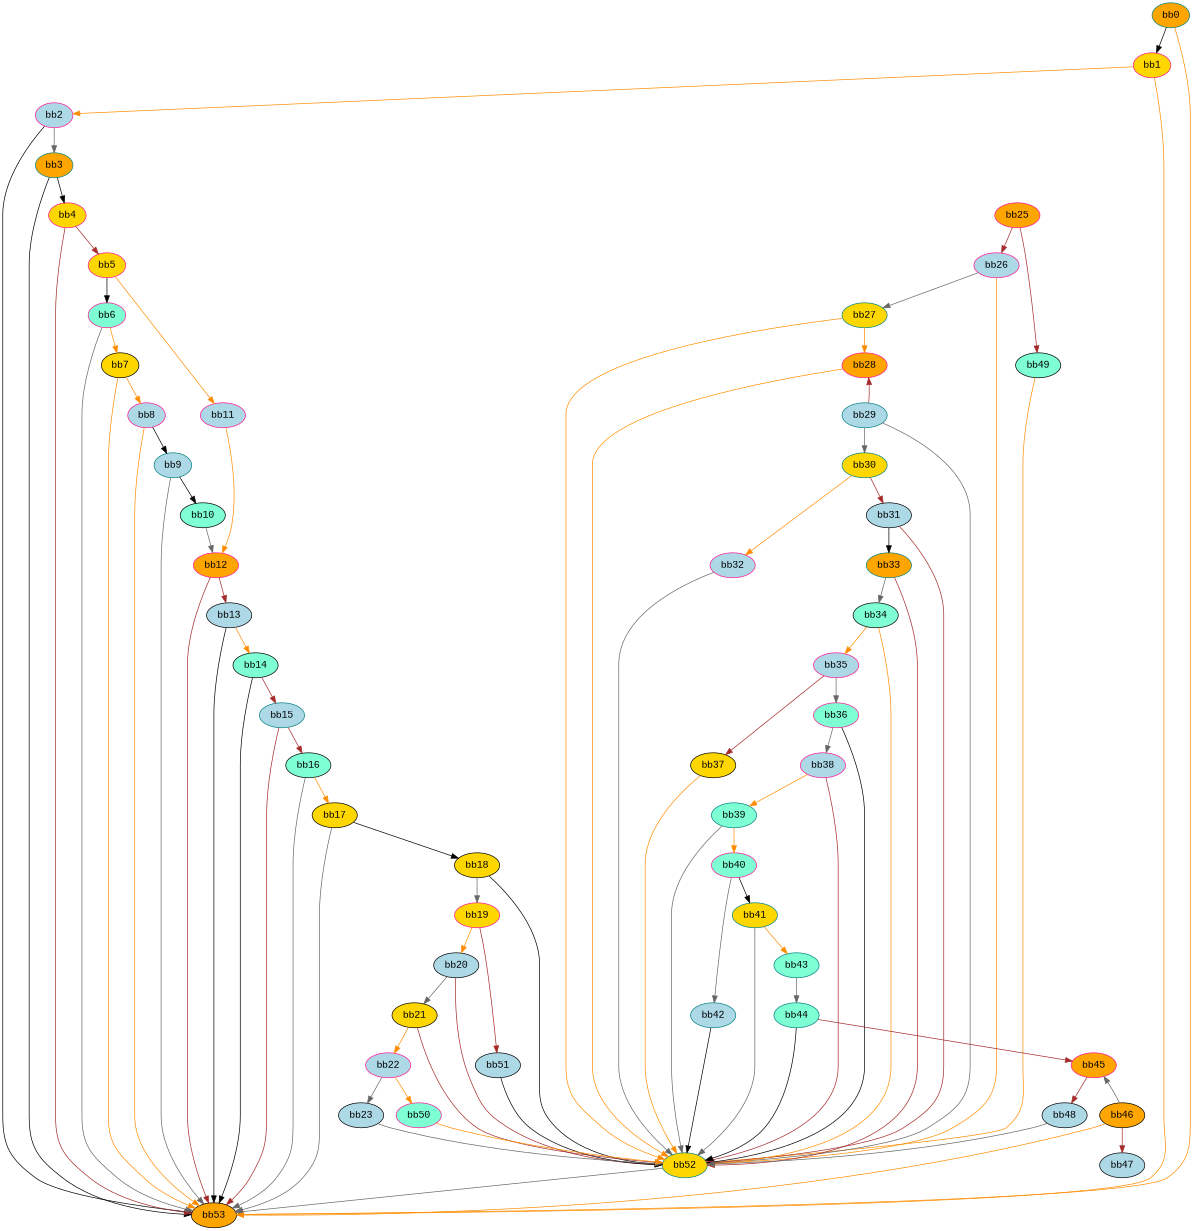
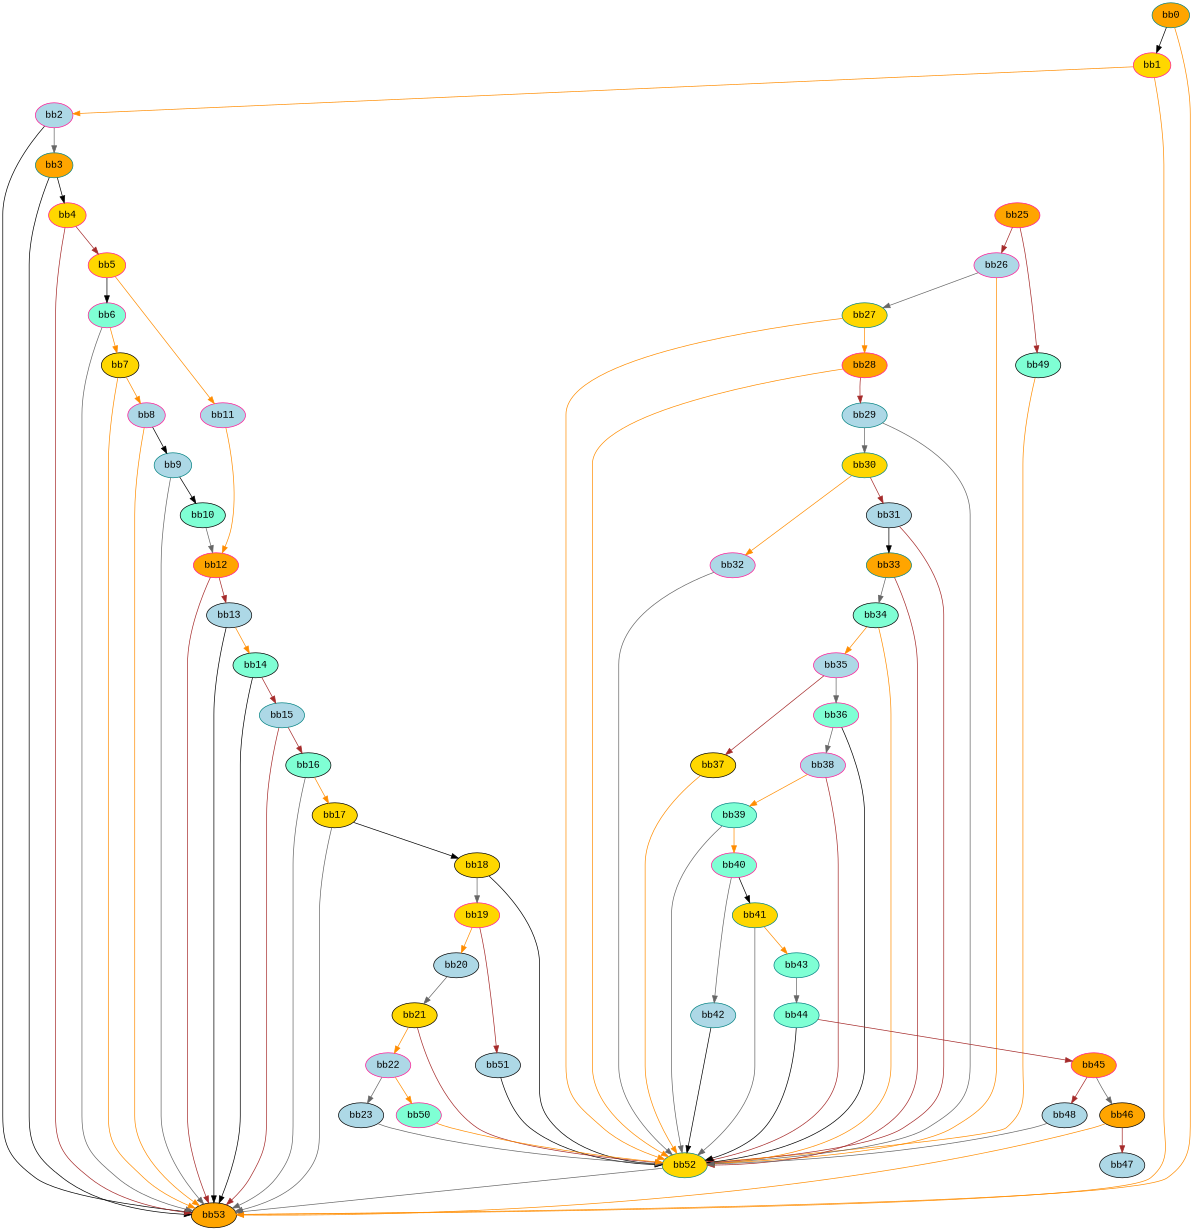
(869, 394) -> (860, 387)
(1114, 1092) -> (1102, 1088)
(503, 1124) -> none
